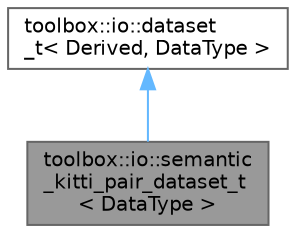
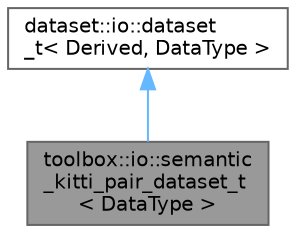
(148, 39) -> (148, 39)
